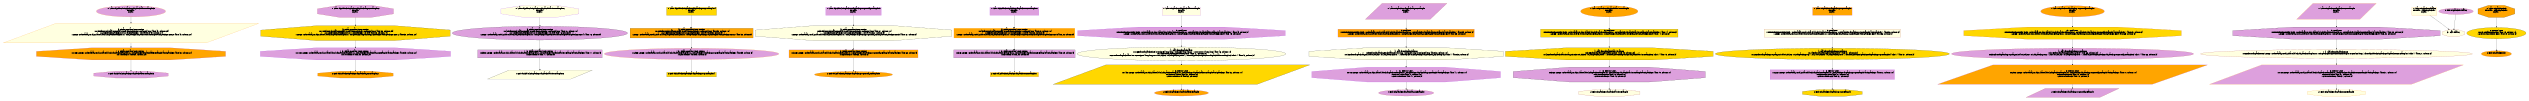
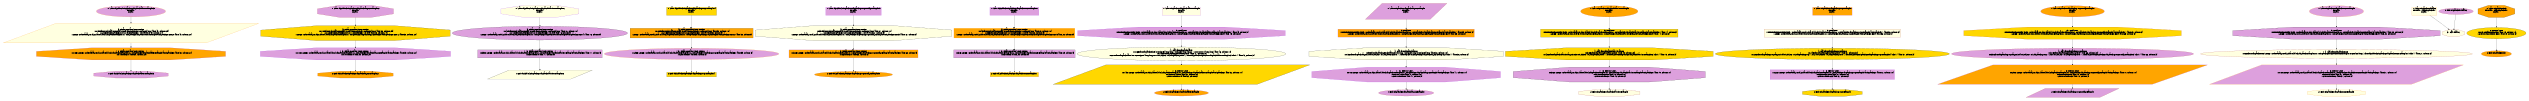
(2336, 11) -> (2336, 11)
